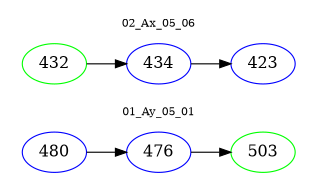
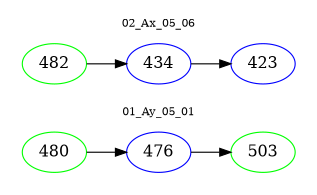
(54, 64) -> (54, 64)
(54, 152) -> (54, 152)
